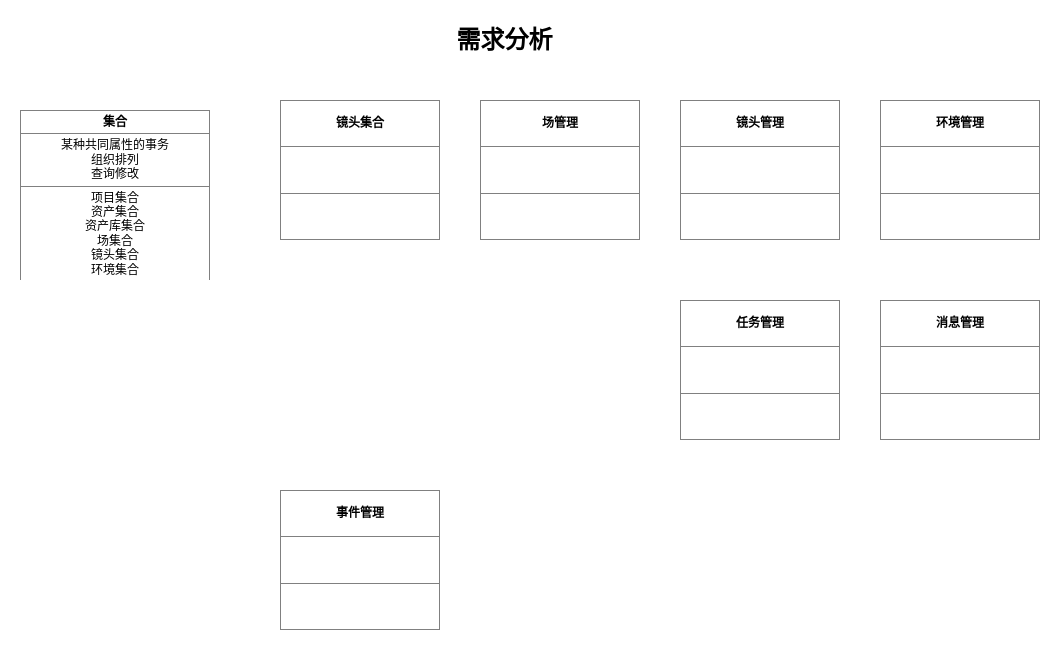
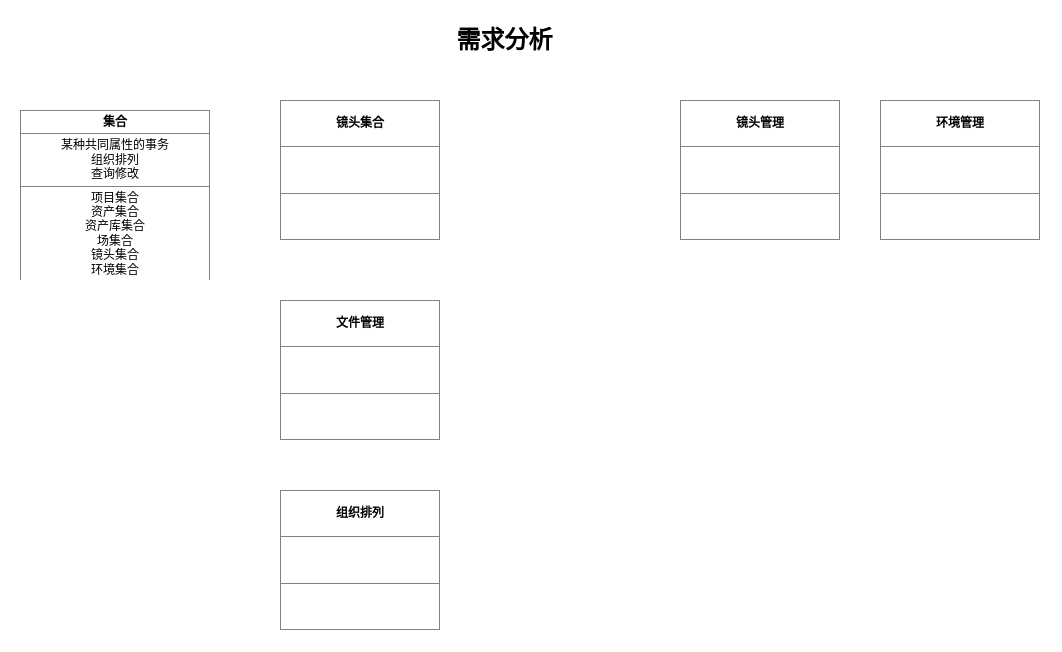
(561, 171) -> none
none -> (361, 371)
(761, 371) -> none
(961, 371) -> none
(305, 498) -> (305, 498)
